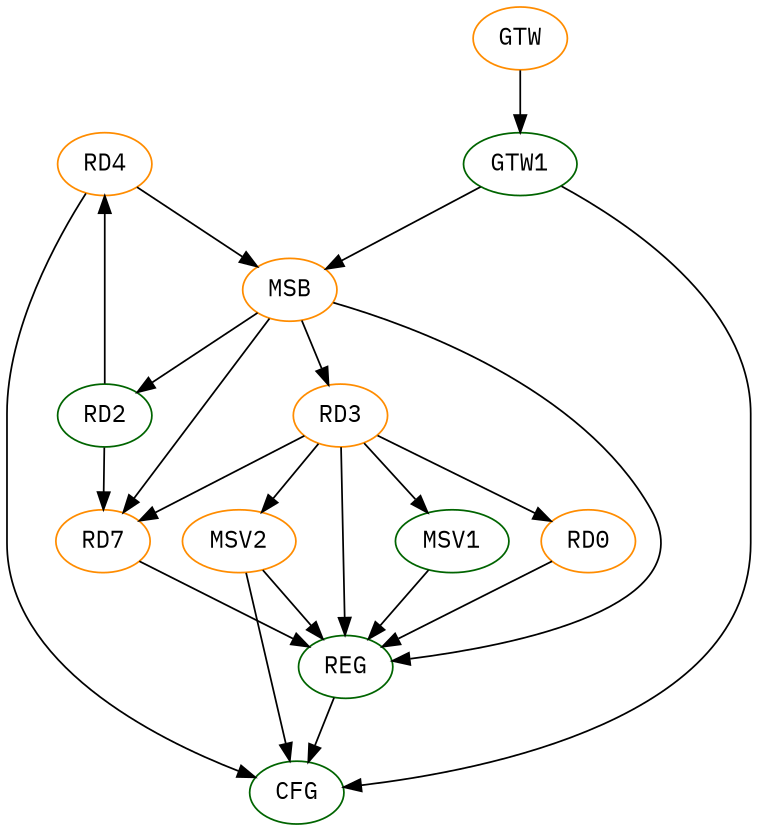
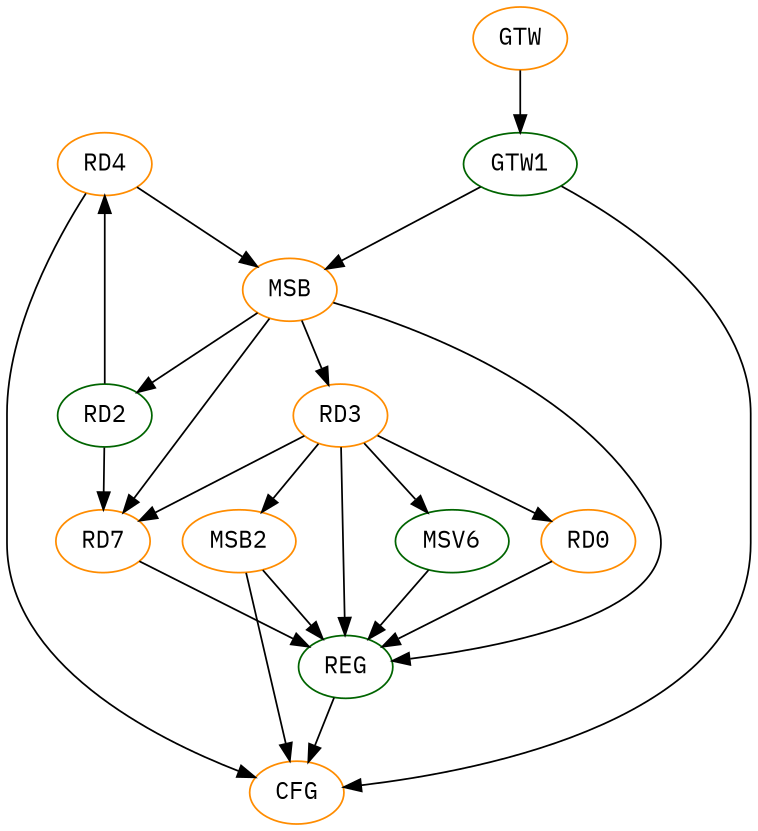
(239, 541) -> (239, 541)
(452, 541) -> (452, 541)
(297, 793) -> (297, 793)
